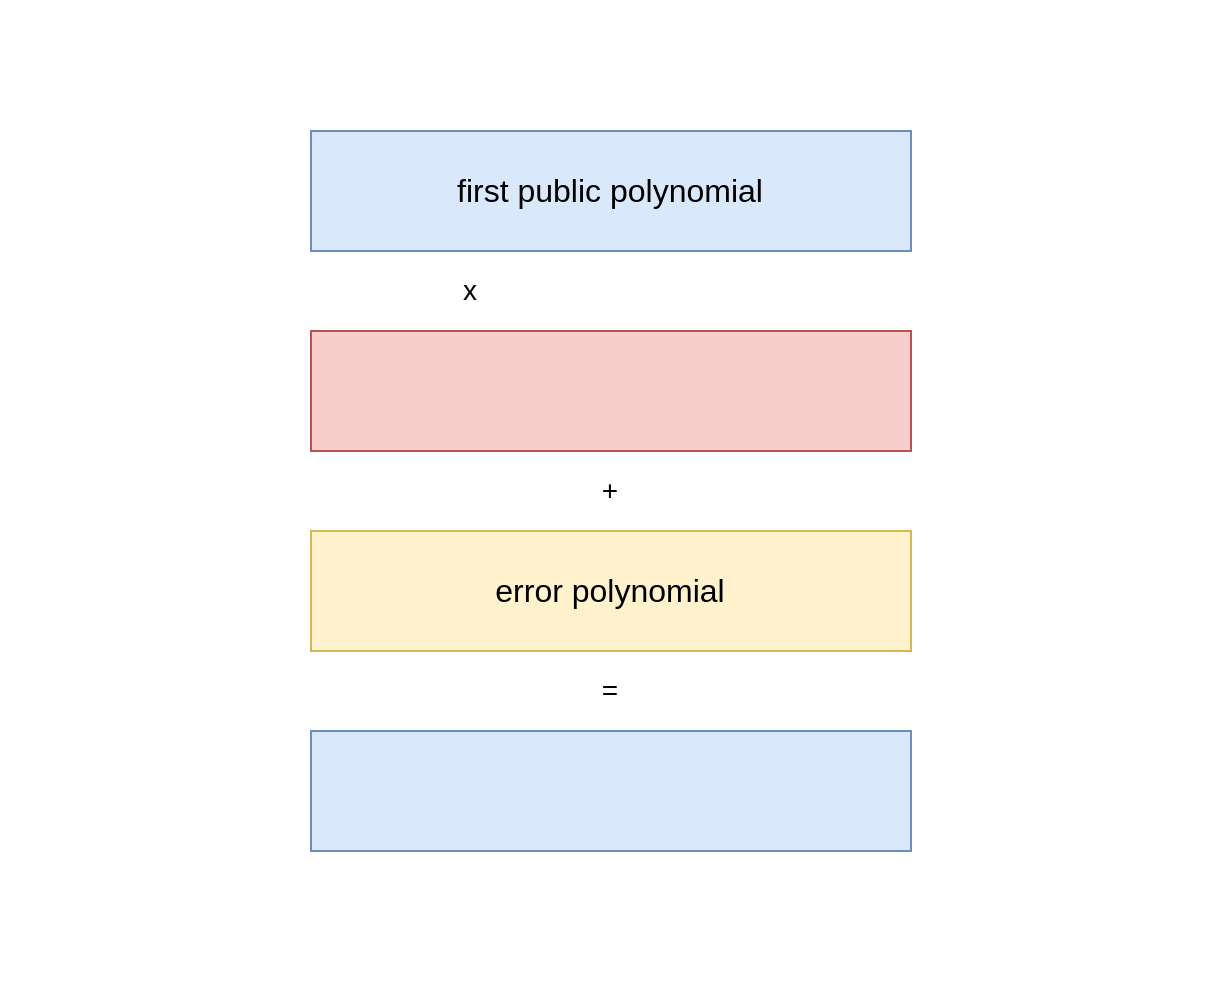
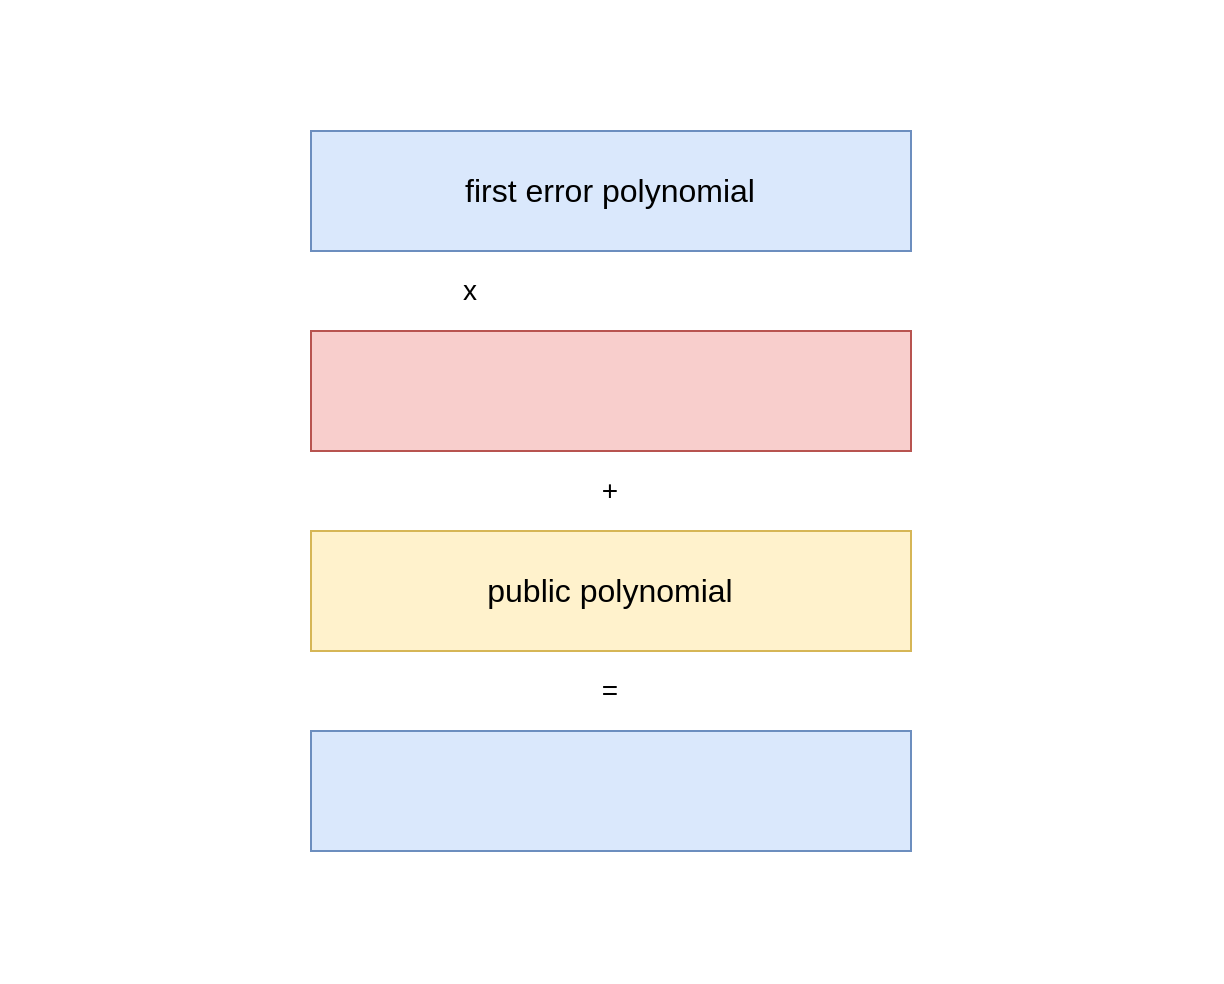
(611, 191) -> (611, 191)
(611, 591) -> (611, 591)
